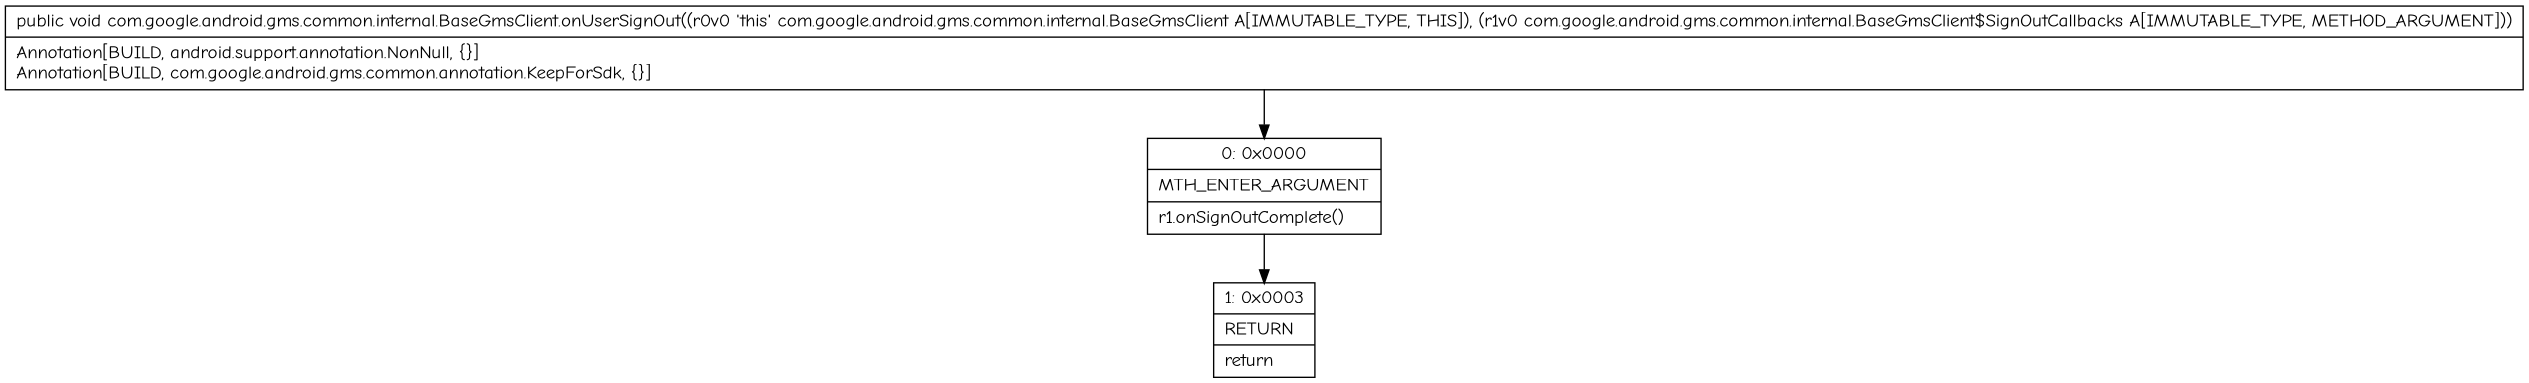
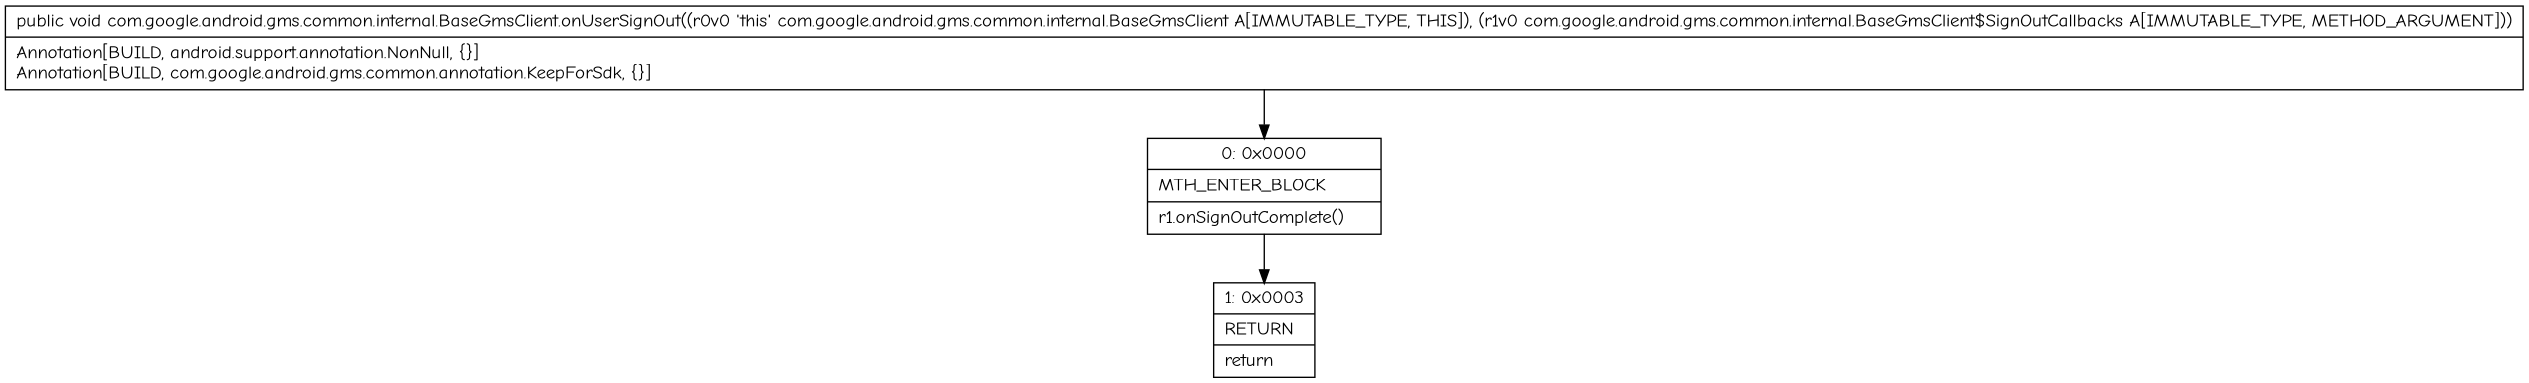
(1264, 185) -> (1242, 185)
